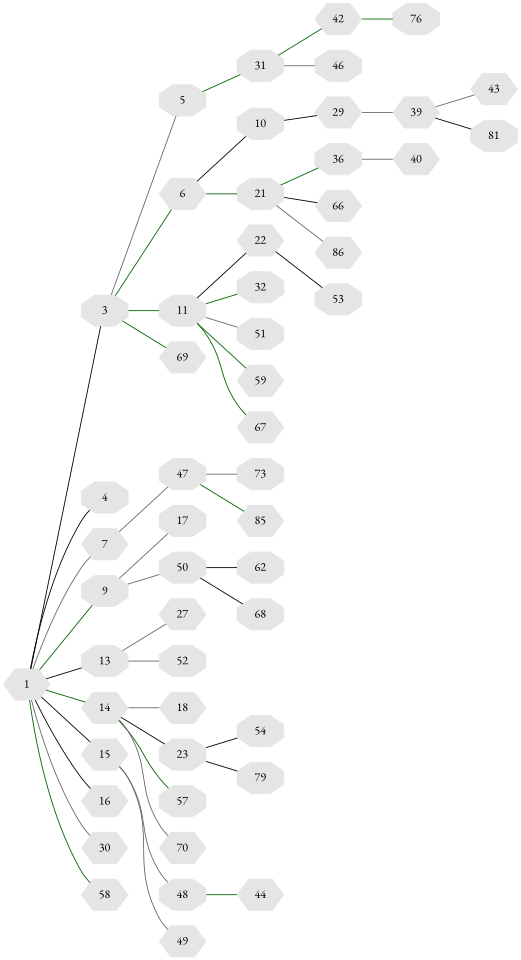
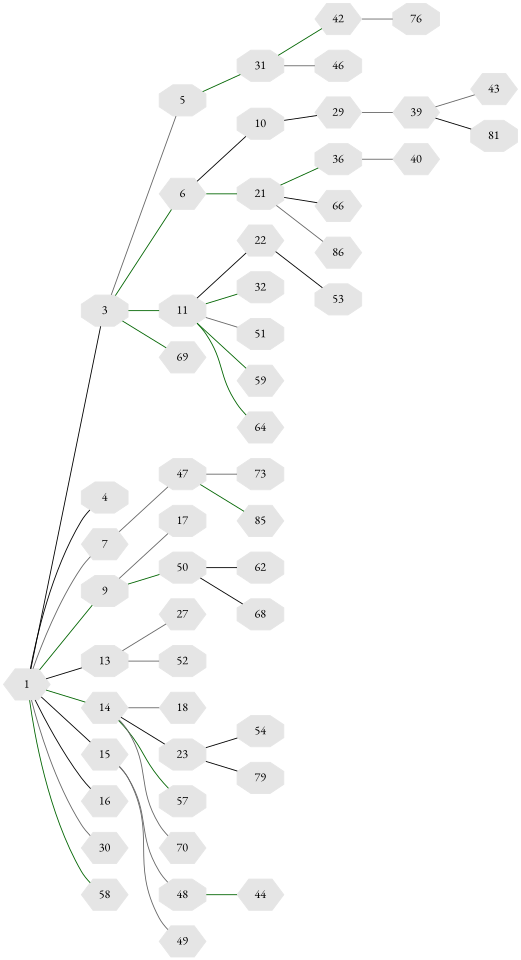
(377, 19) -> (377, 19)
(260, 427) -> (260, 427)
(144, 579) -> (144, 579)
